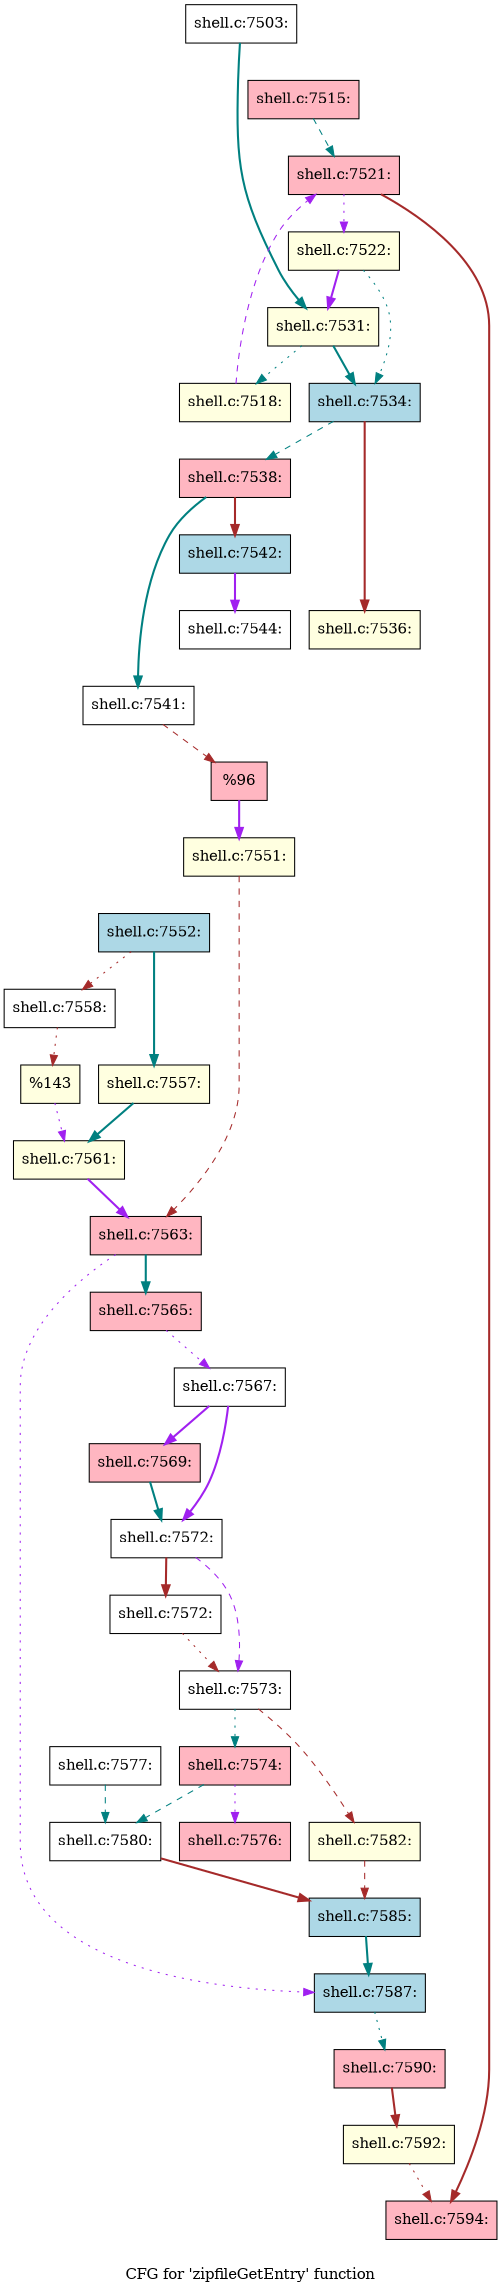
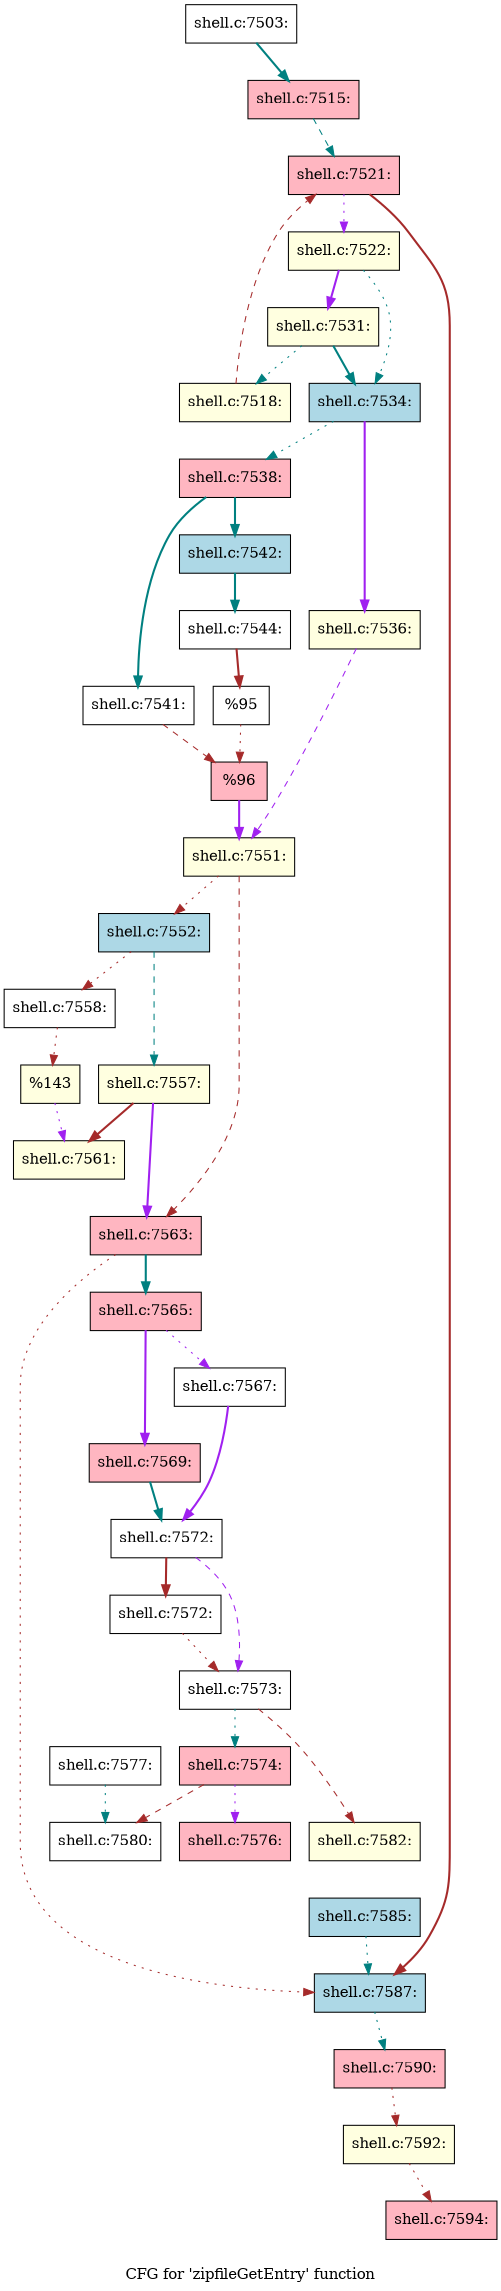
(243, 178) -> (269, 58)
(255, 285) -> (255, 285)
(305, 438) -> (305, 438)
(235, 511) -> (235, 511)
(365, 511) -> (365, 511)
(235, 587) -> (235, 587)
none -> (241, 706)
none -> (310, 741)
none -> (200, 892)
(154, 1003) -> (154, 1003)
(115, 1119) -> (115, 1119)
(489, 1172) -> (450, 1074)
(104, 1194) -> (150, 1155)
(191, 1422) -> (145, 1382)
(20, 1706) -> (20, 1706)
(105, 1799) -> (105, 1799)
(175, 1801) -> (175, 1801)
(365, 1874) -> none
(230, 1878) -> none
(367, 1950) -> (367, 1950)
(394, 2102) -> (394, 2102)
